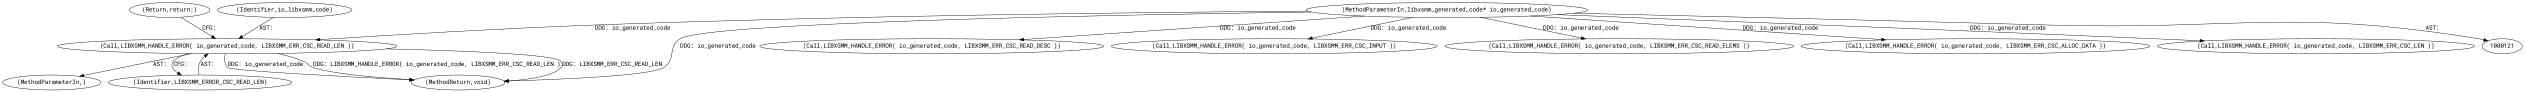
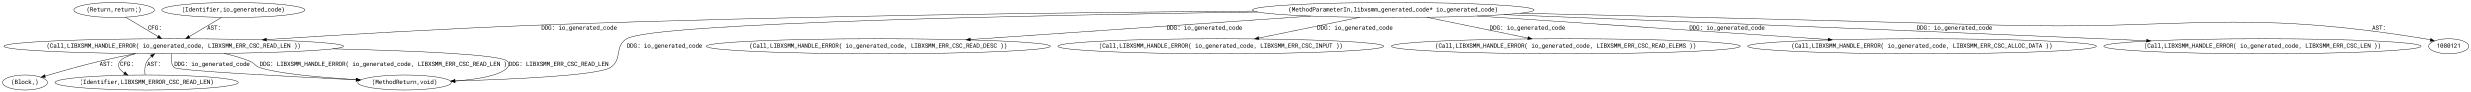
(285, 10) -> (233, 10)
(2502, 46) -> (2449, 46)
(52, 82) -> (25, 82)
